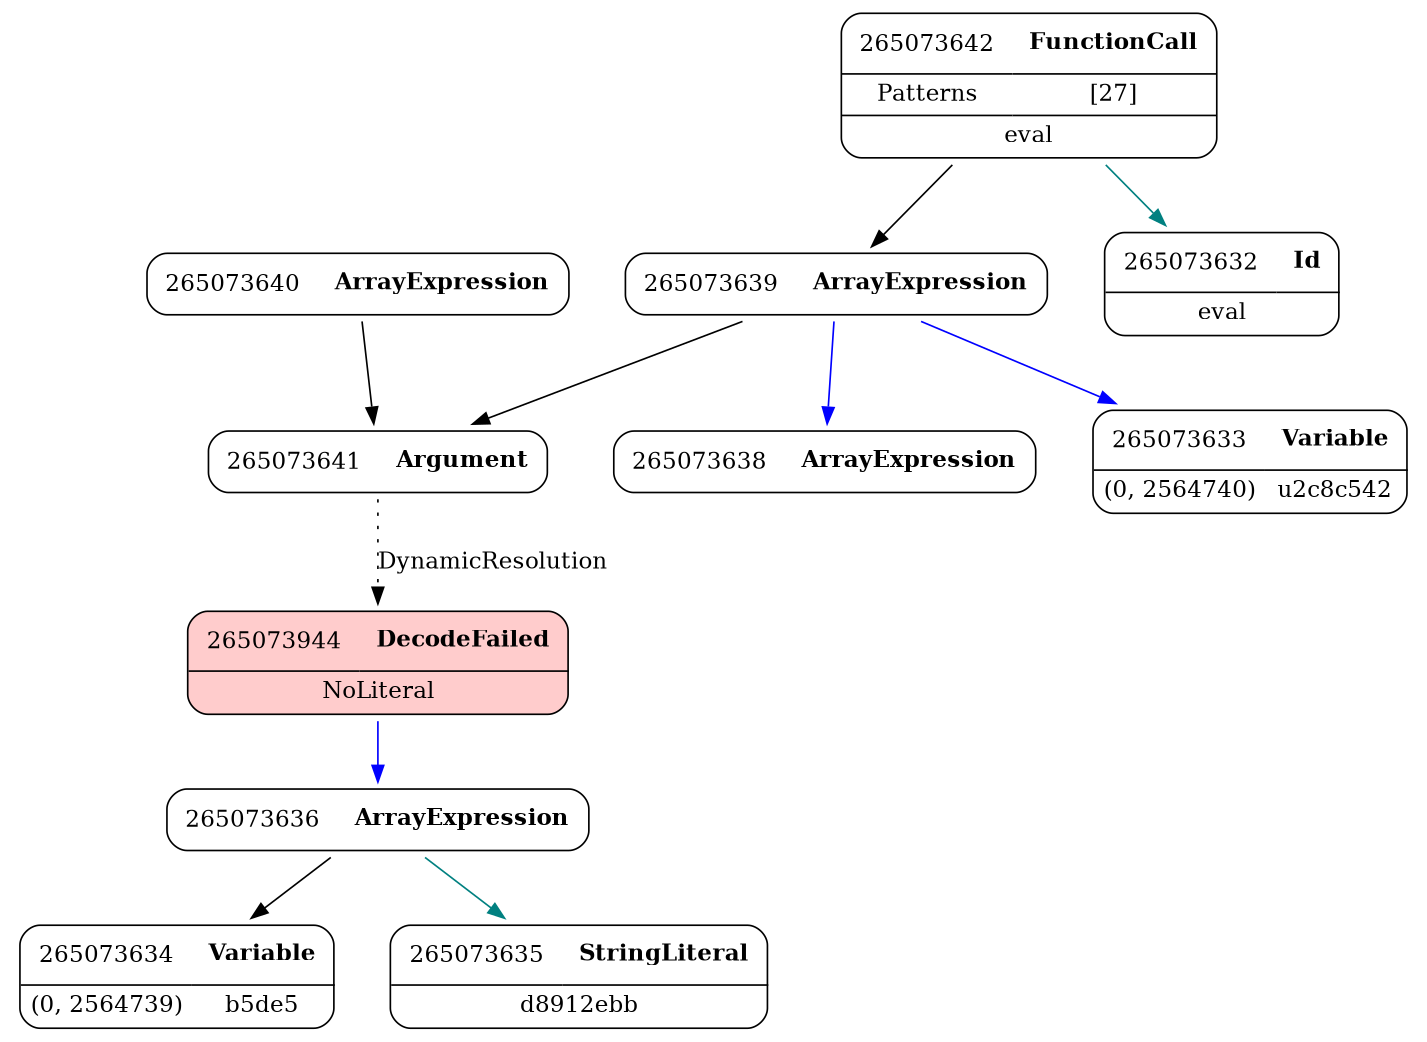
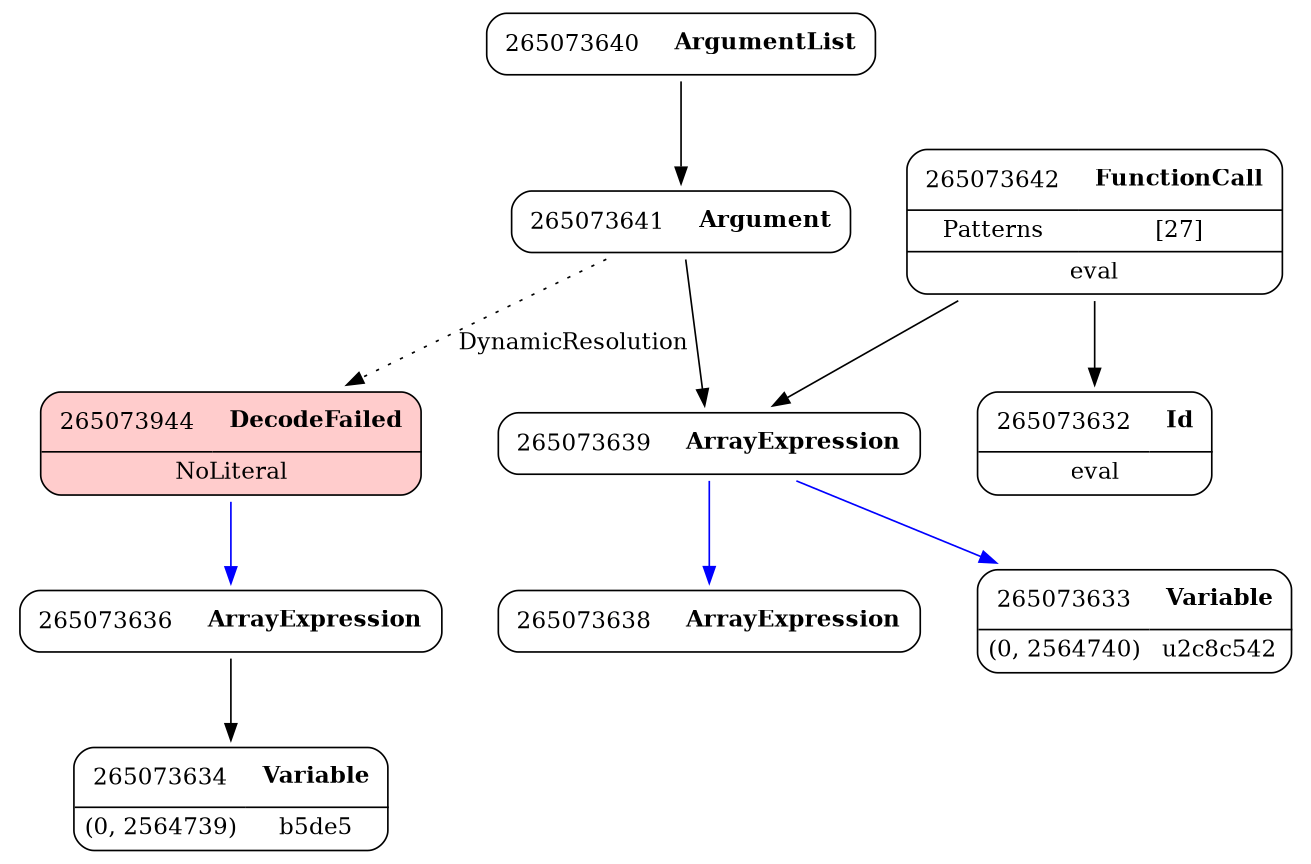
(1130, 189) -> (1095, 335)
(443, 282) -> (766, 42)
(615, 370) -> (694, 324)
(579, 977) -> none
